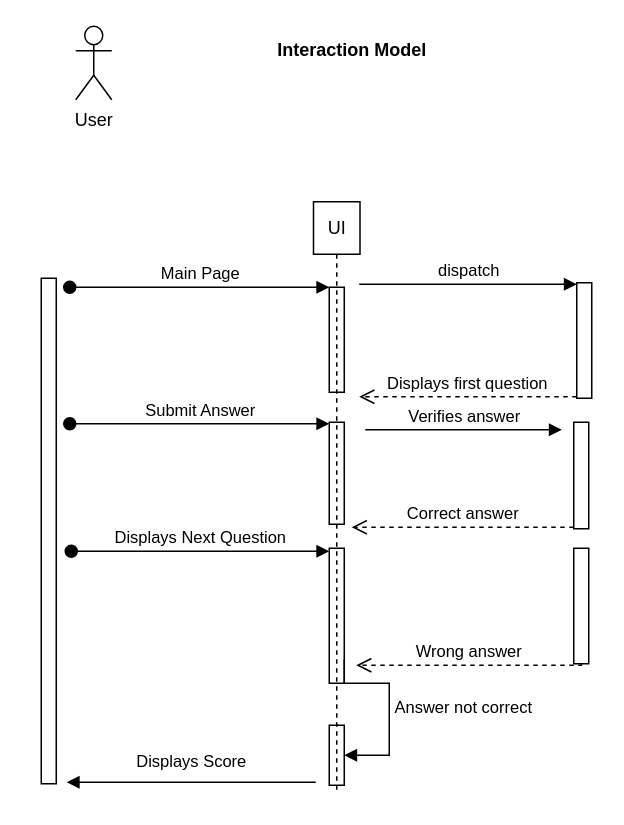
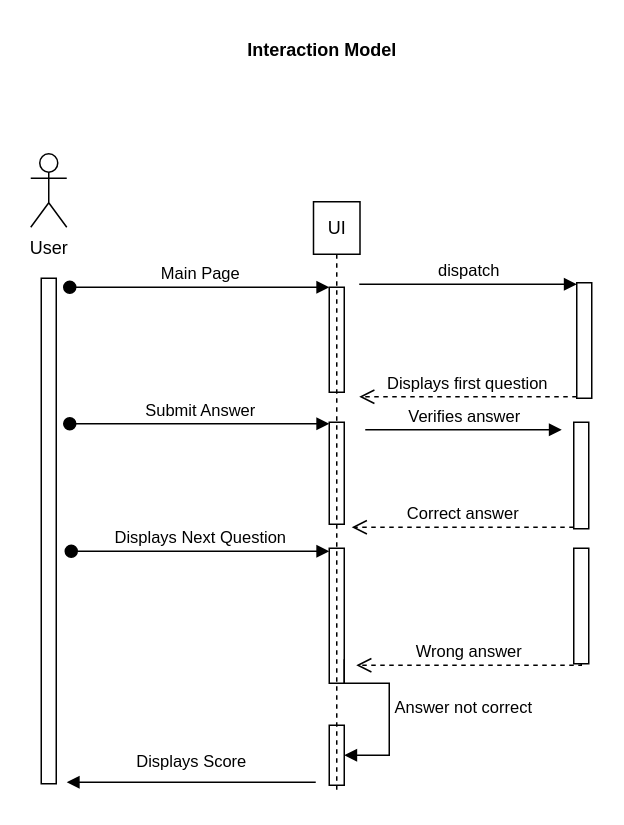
(352, 50) -> (322, 50)
(94, 63) -> (49, 191)
